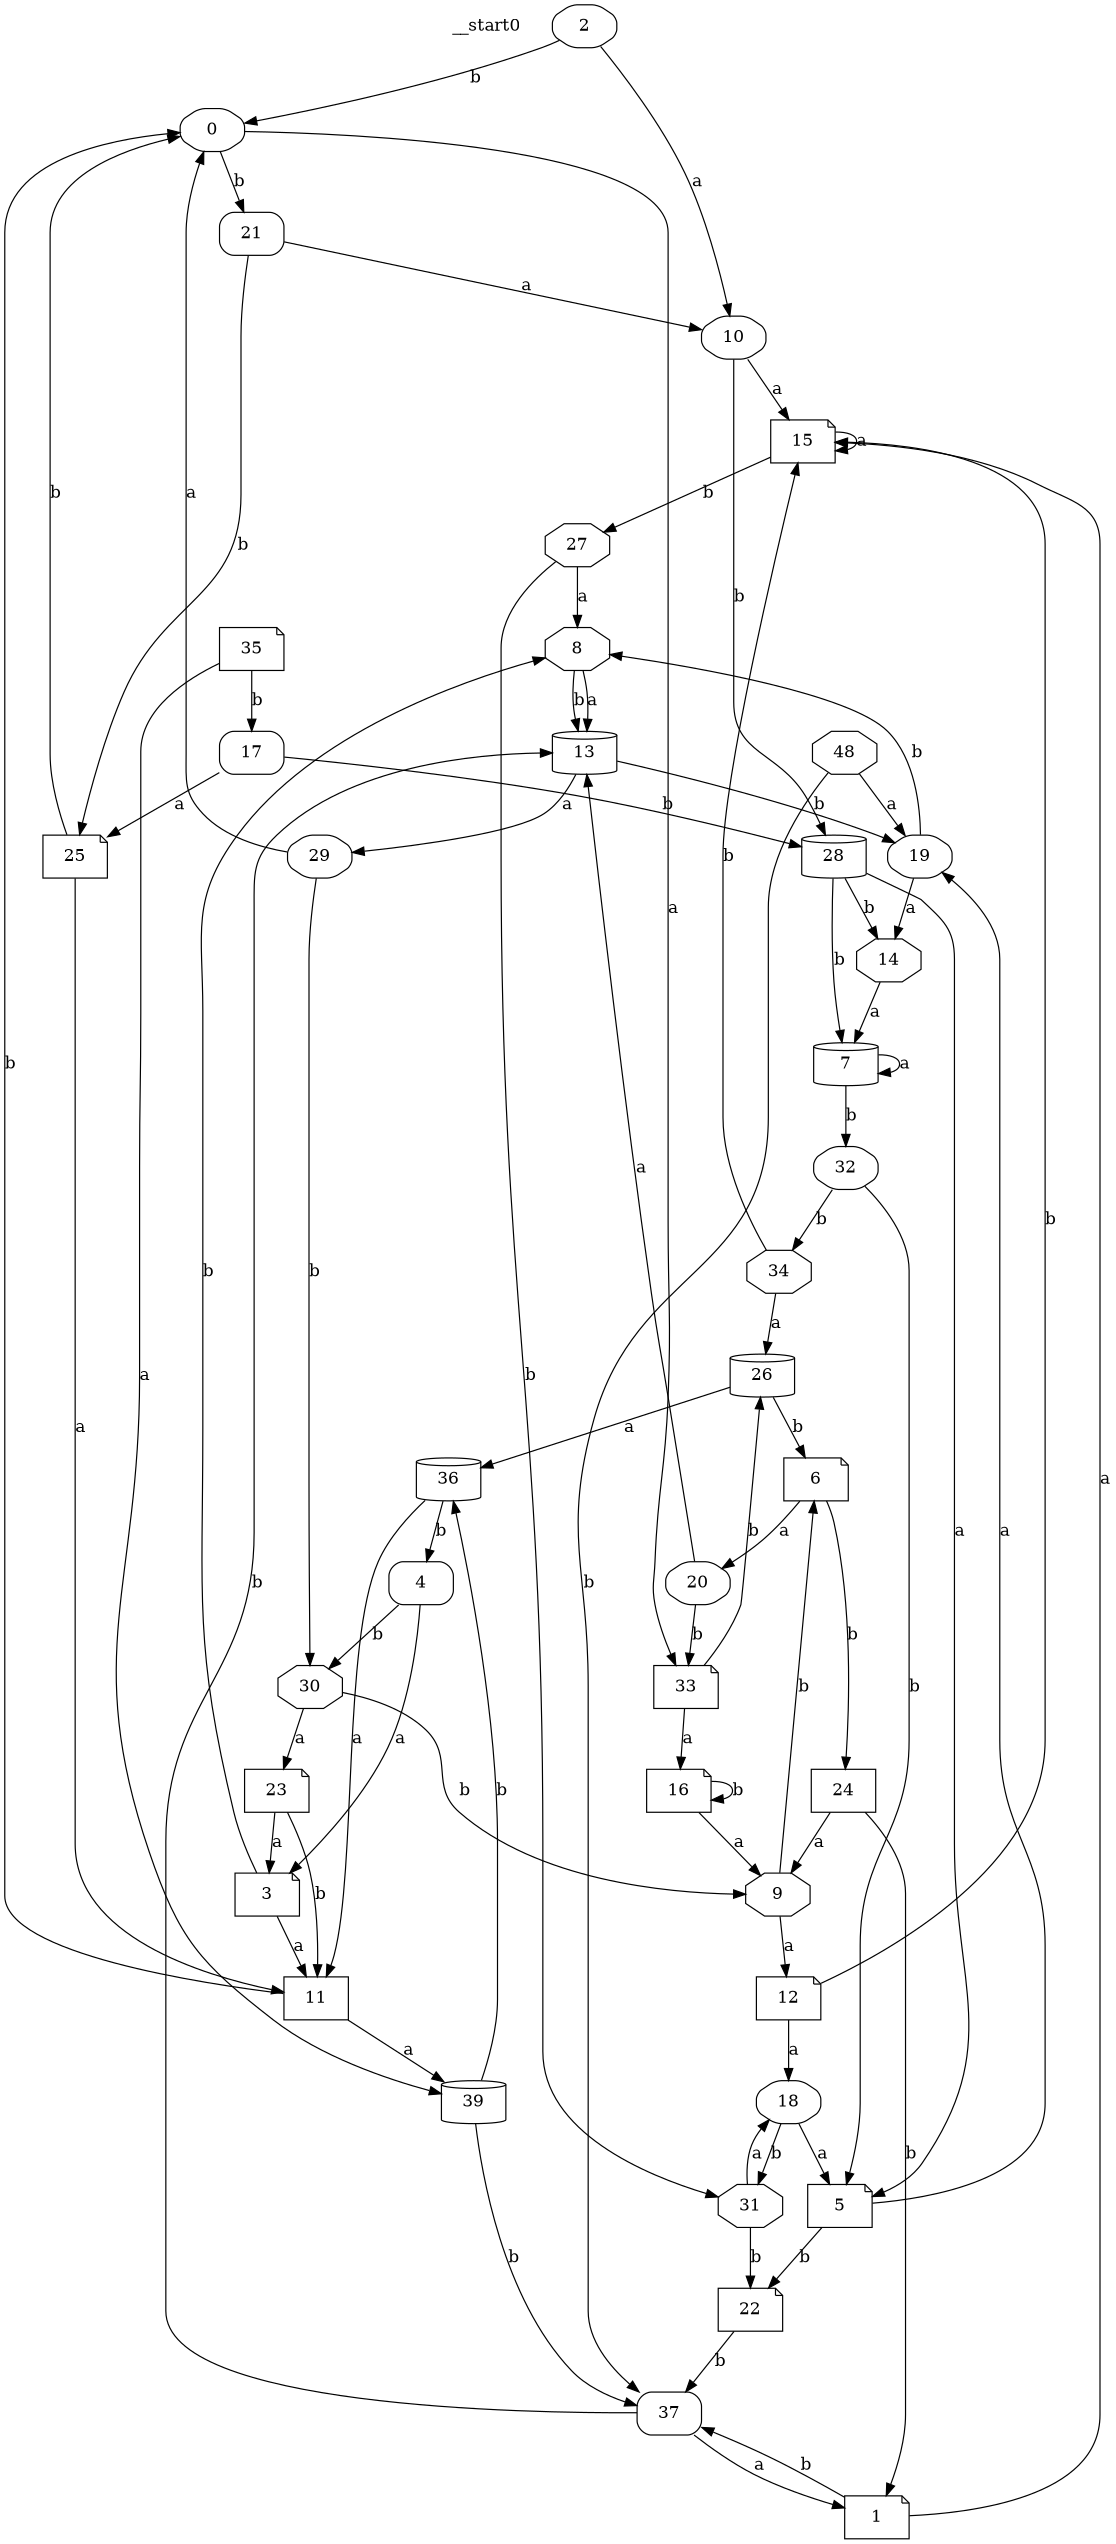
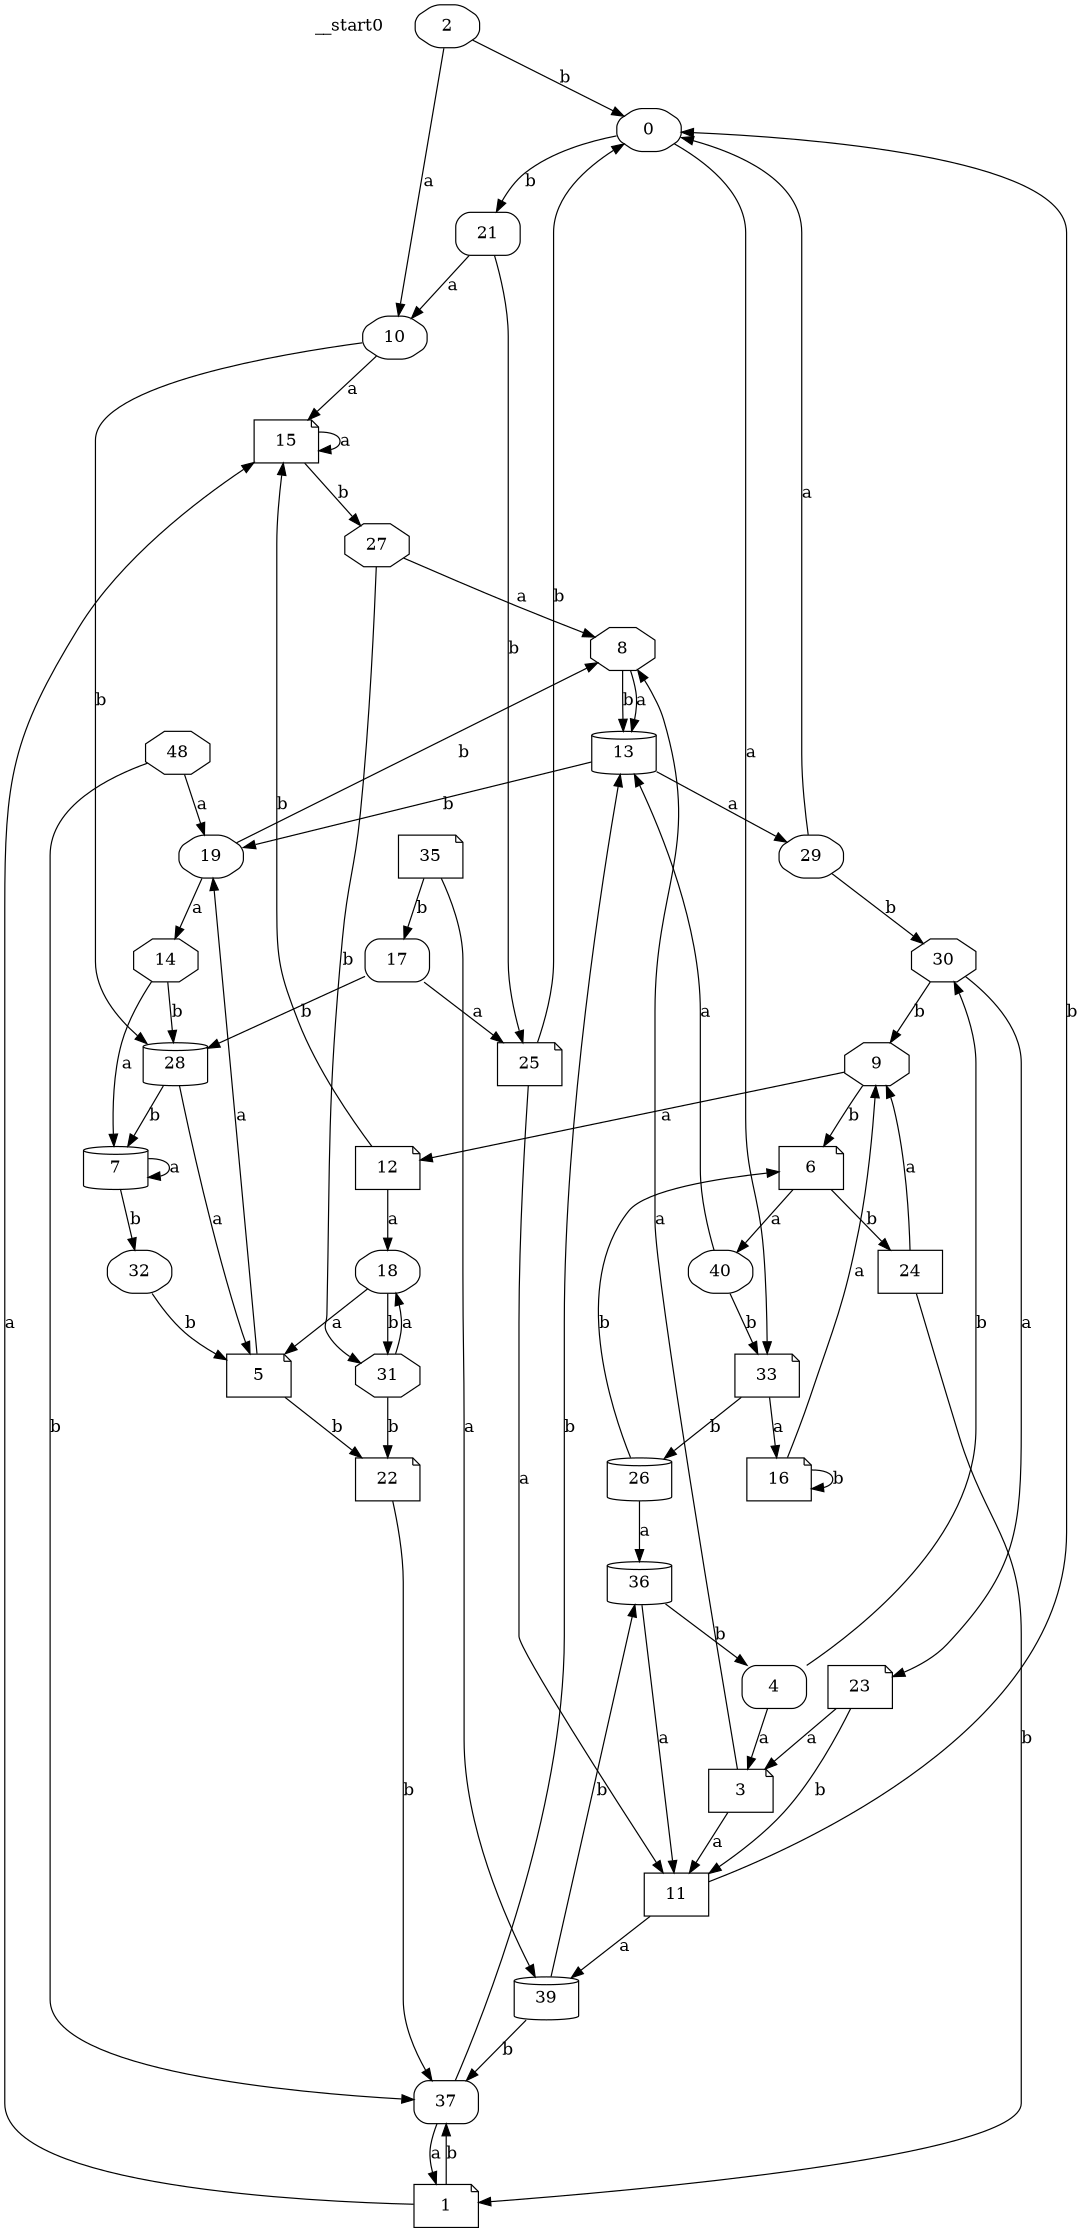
(859, 903) -> (170, 1006)
(209, 1272) -> (660, 1220)
(779, 1272) -> none
(698, 1583) -> (721, 1272)
